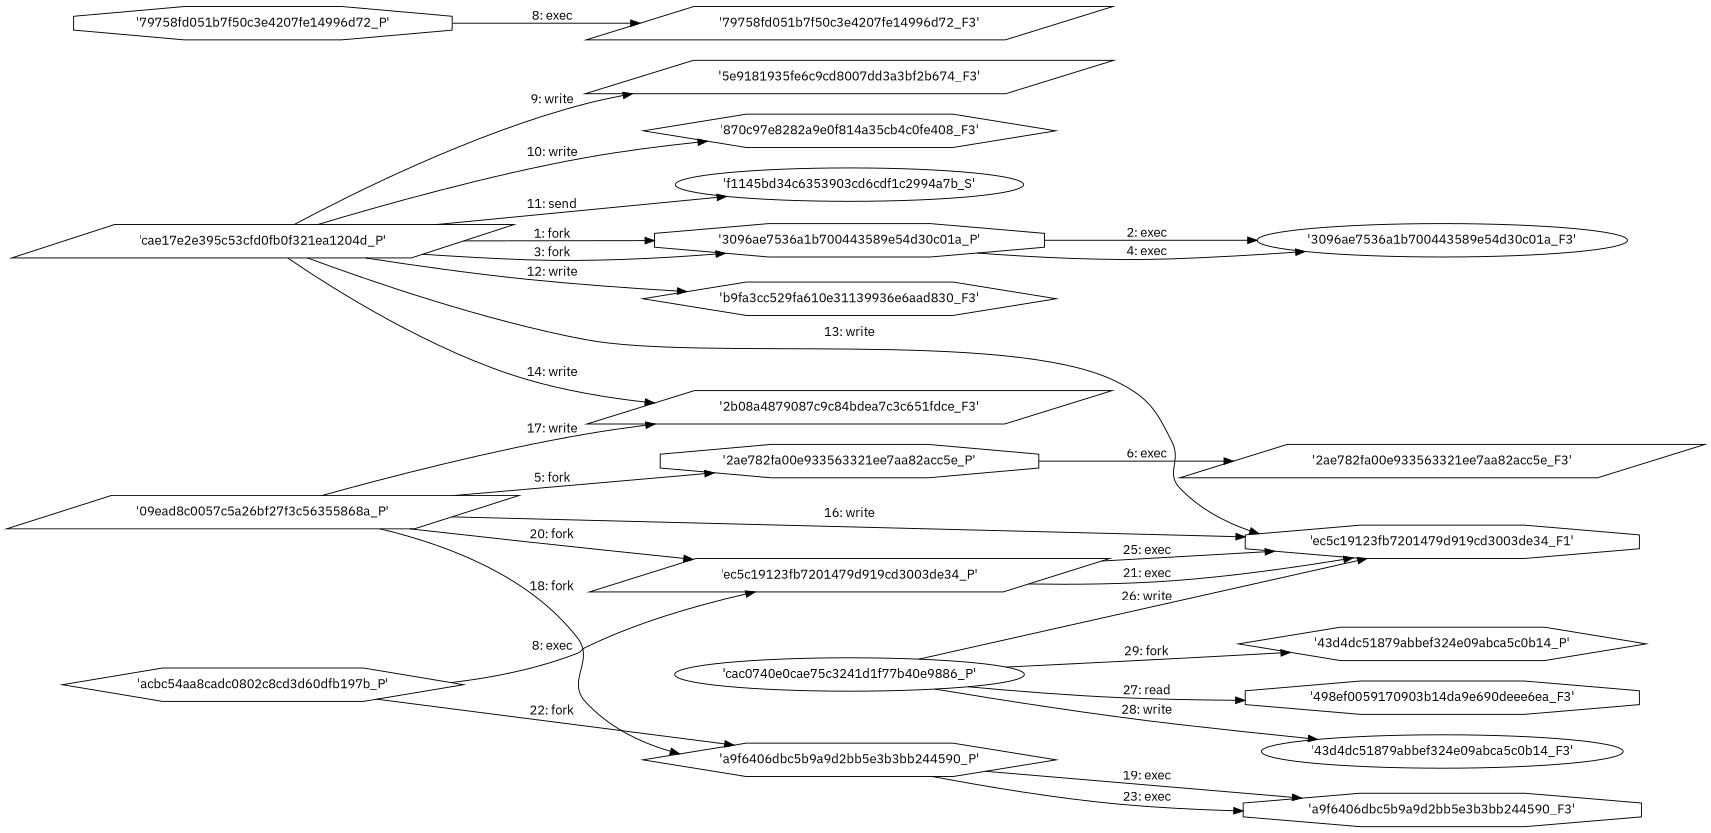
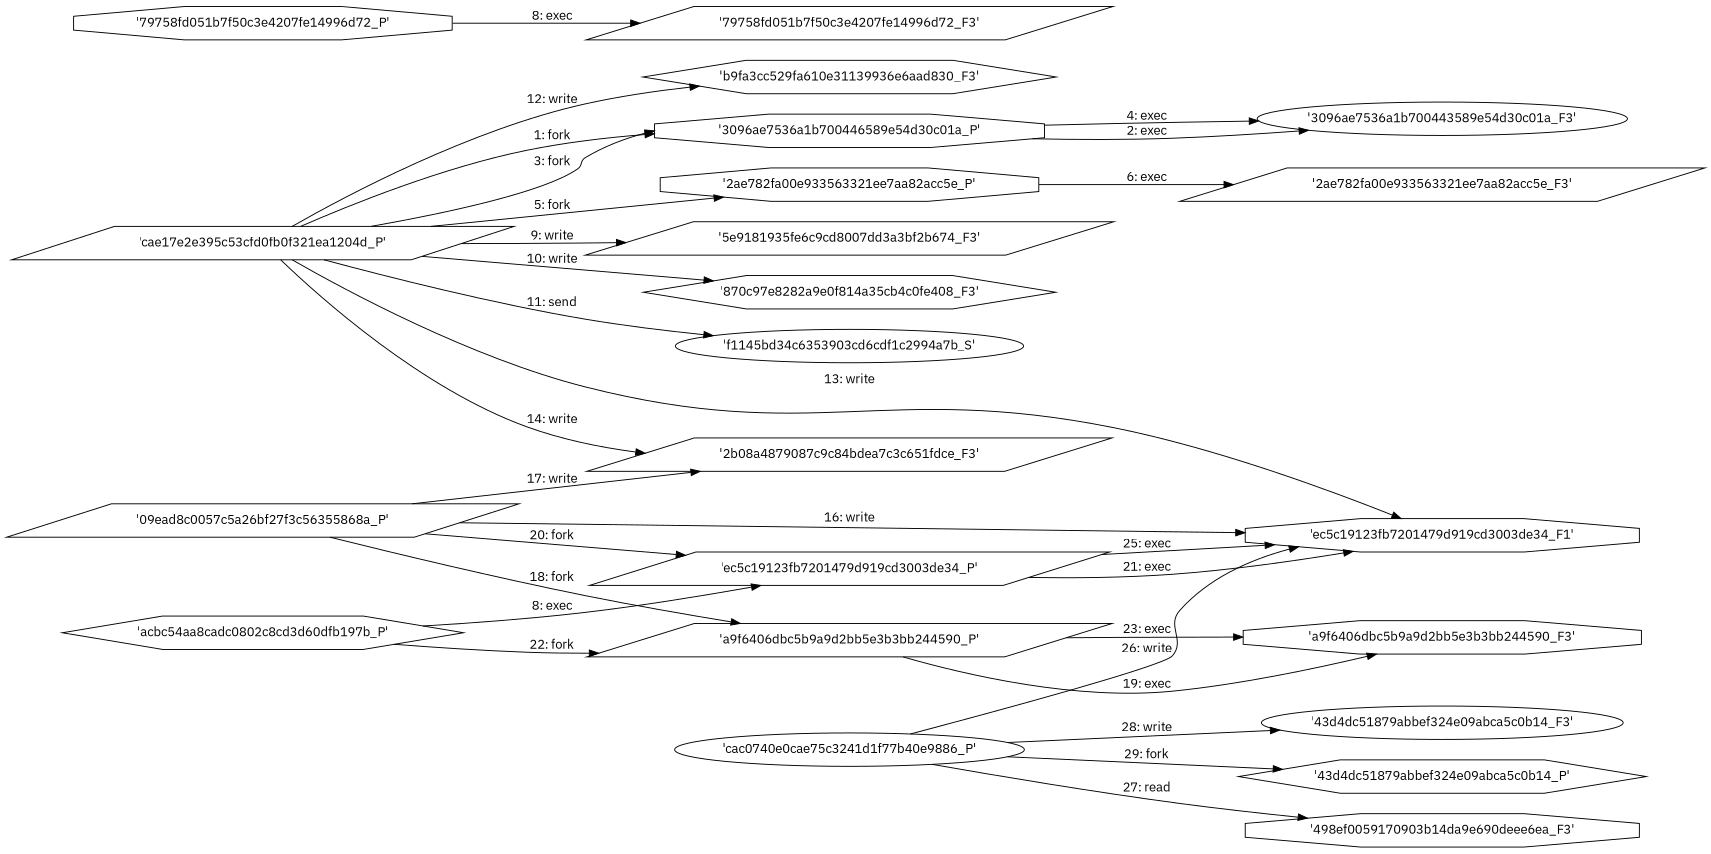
(850, 240) -> (850, 131)
(580, 485) -> (572, 212)
(850, 760) -> (850, 640)
